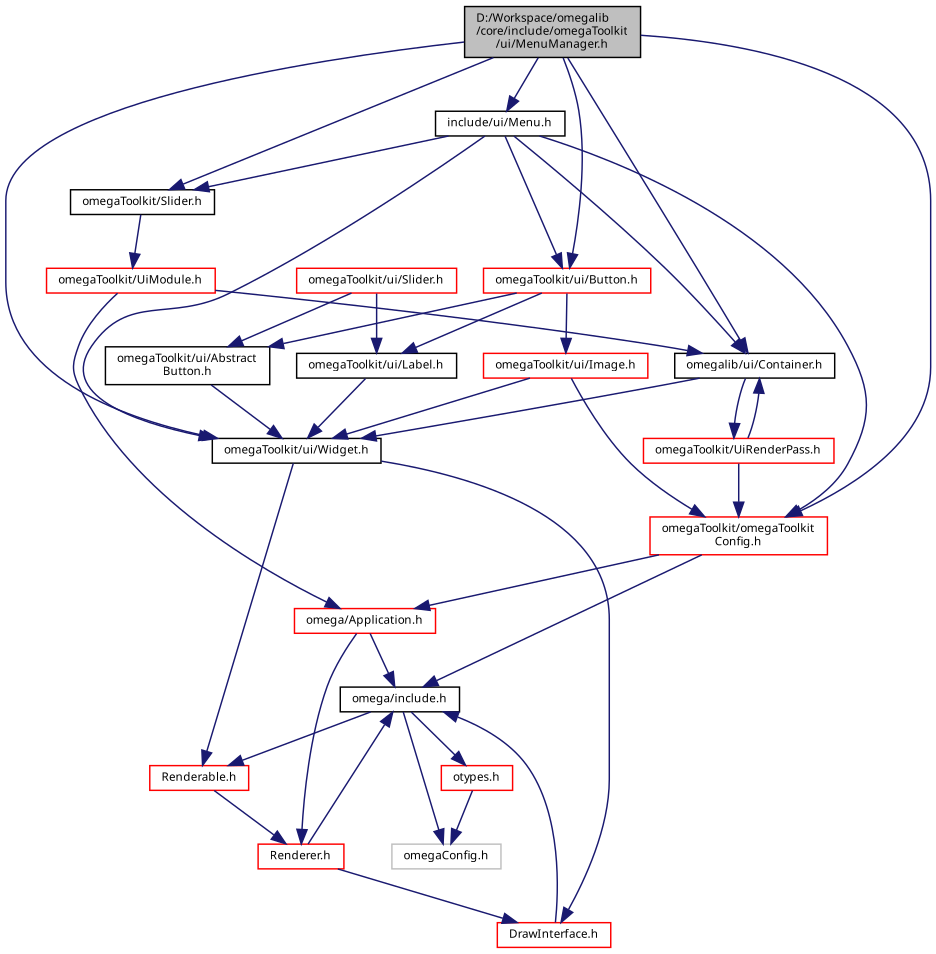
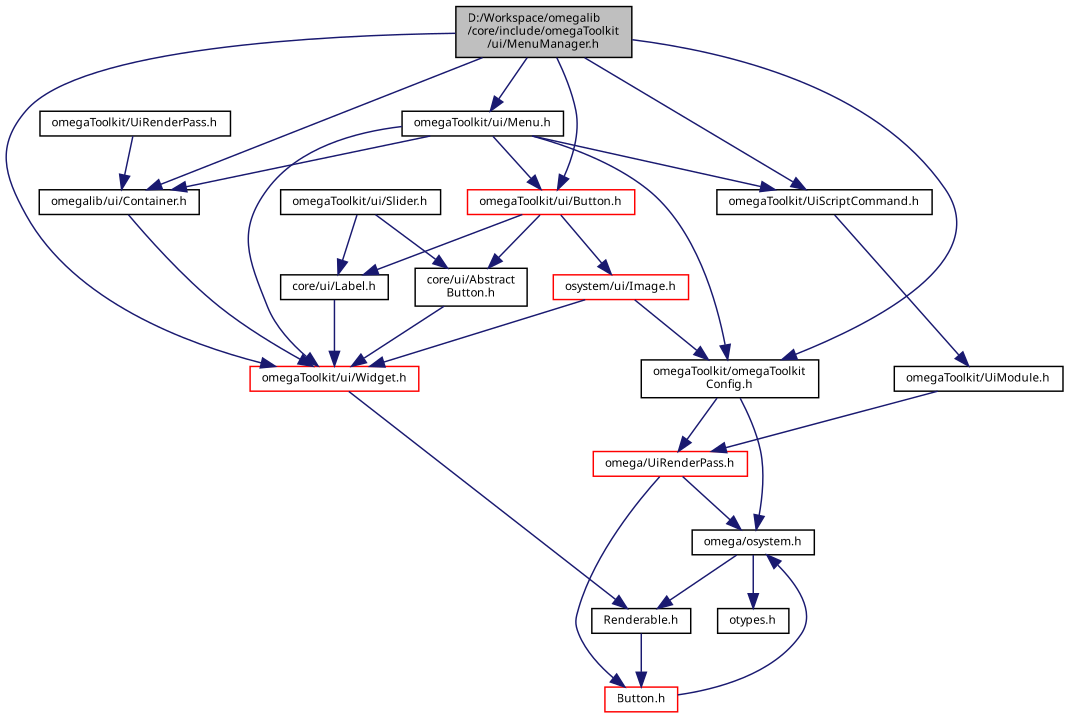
(500, 124) -> (483, 124)
(143, 202) -> (824, 202)
(131, 281) -> (979, 379)
(377, 281) -> (361, 202)
(452, 317) -> none
(188, 366) -> (471, 287)
(377, 366) -> (334, 287)
(566, 366) -> (621, 287)
(739, 401) -> none
(297, 451) -> (334, 379)
(739, 451) -> (135, 124)
(739, 483) -> none
(739, 536) -> (730, 379)
(365, 621) -> (670, 464)
(400, 699) -> (753, 542)
(199, 778) -> (641, 621)
(477, 778) -> (753, 621)
(301, 857) -> (641, 699)
(446, 857) -> none
(554, 935) -> none
